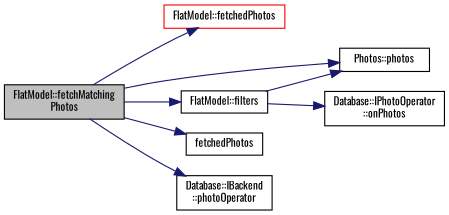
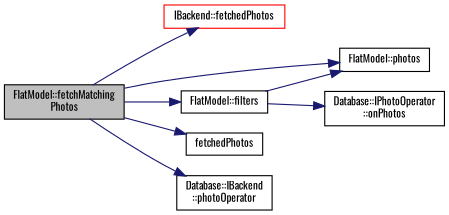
(224, 17) -> (224, 17)
(385, 60) -> (385, 60)
